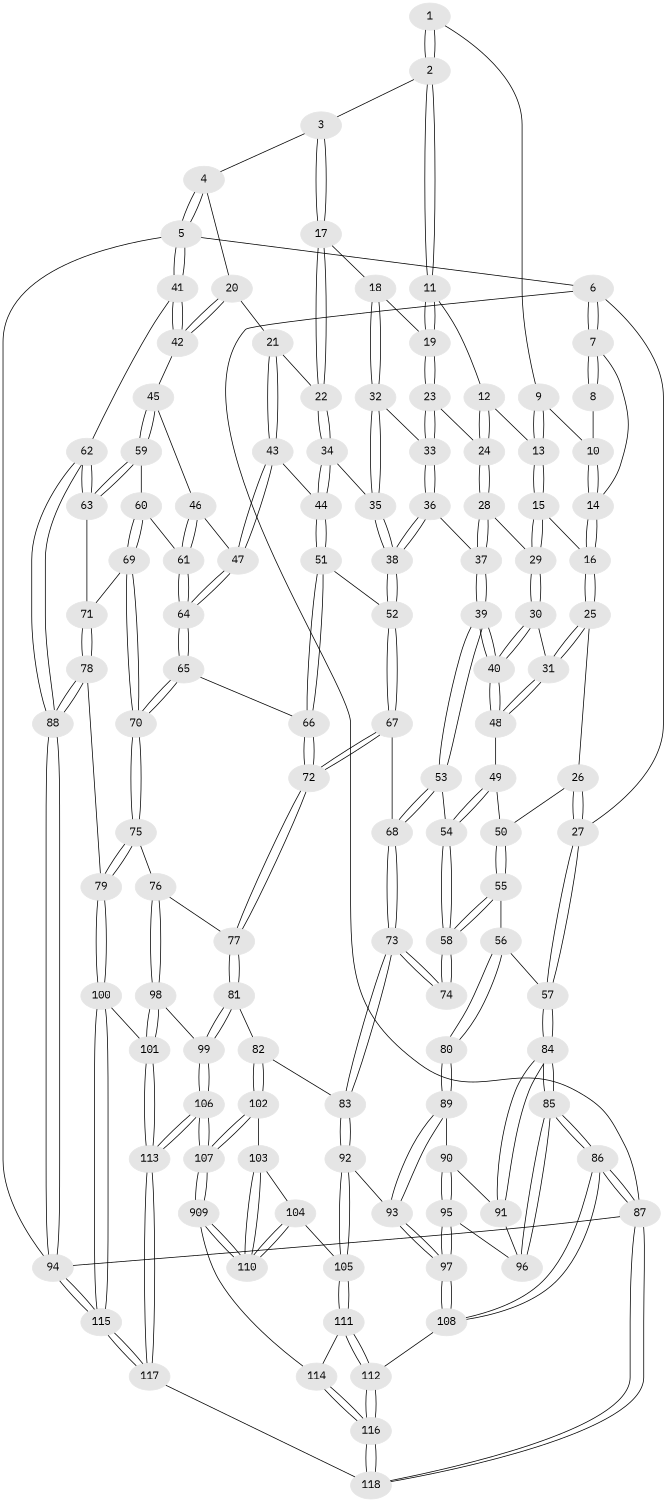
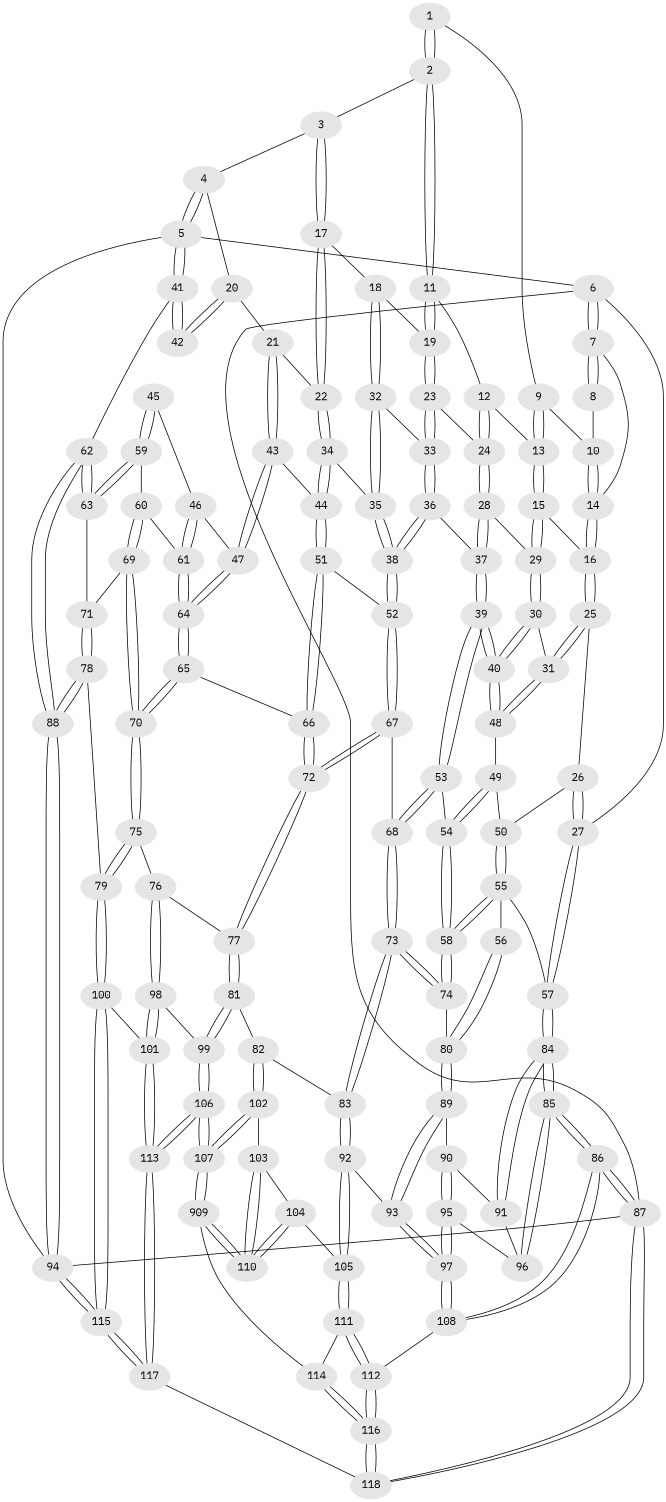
(165, 370) -> none
(524, 969) -> (533, 939)
none -> (447, 1023)
